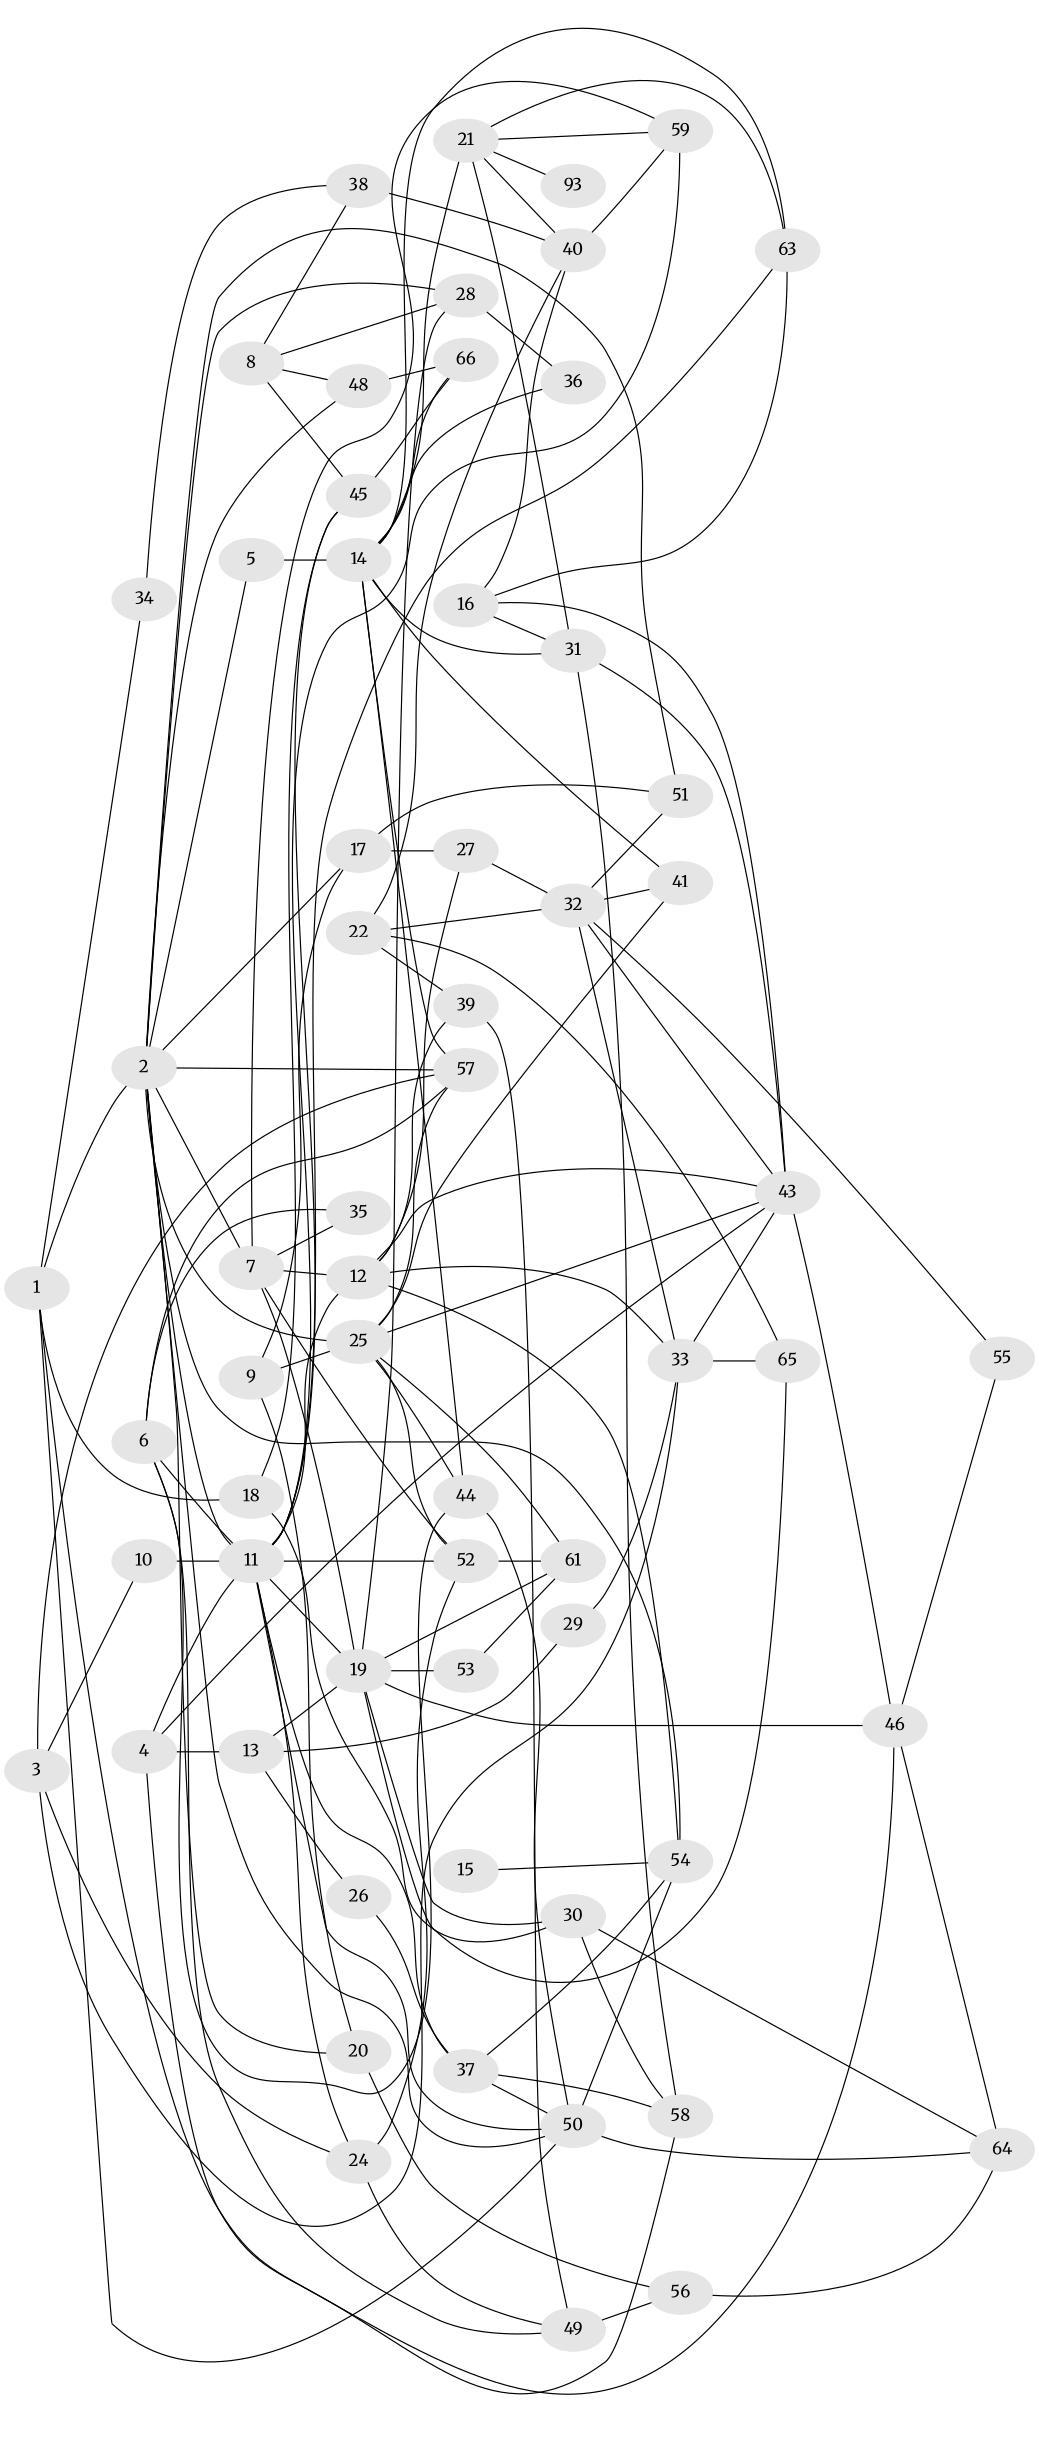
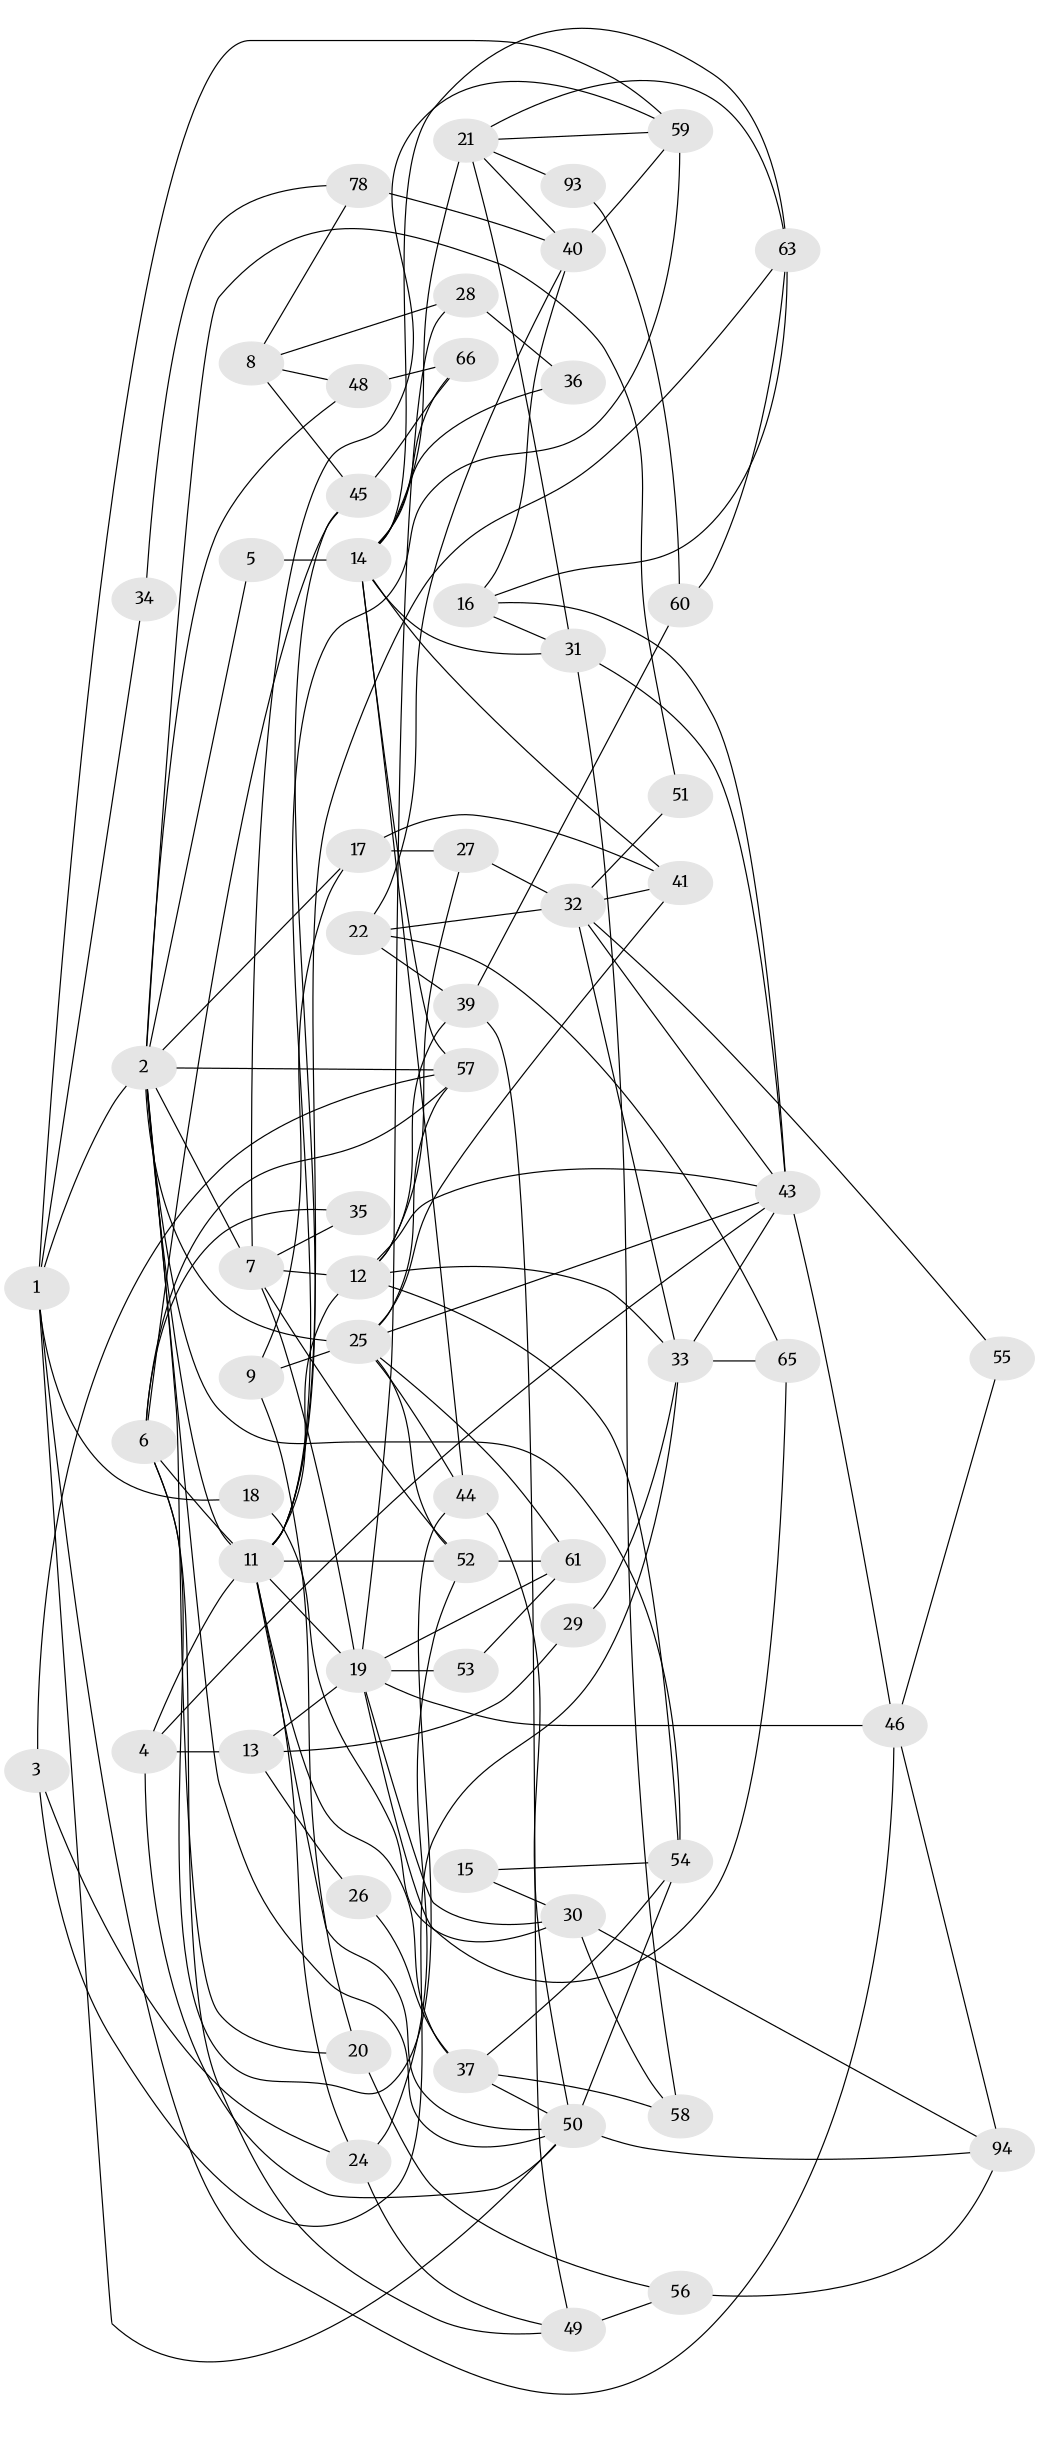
(359, 186) -> (359, 186)
(217, 340) -> none
none -> (123, 426)
none -> (680, 605)
(509, 787) -> (521, 823)
(291, 993) -> (216, 959)
(144, 1561) -> none
none -> (520, 1894)
(1002, 2150) -> (1002, 2150)
(455, 2376) -> (260, 2147)
